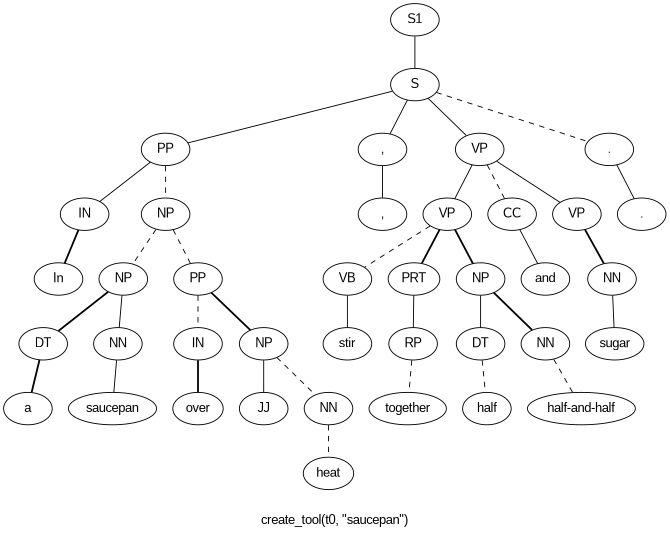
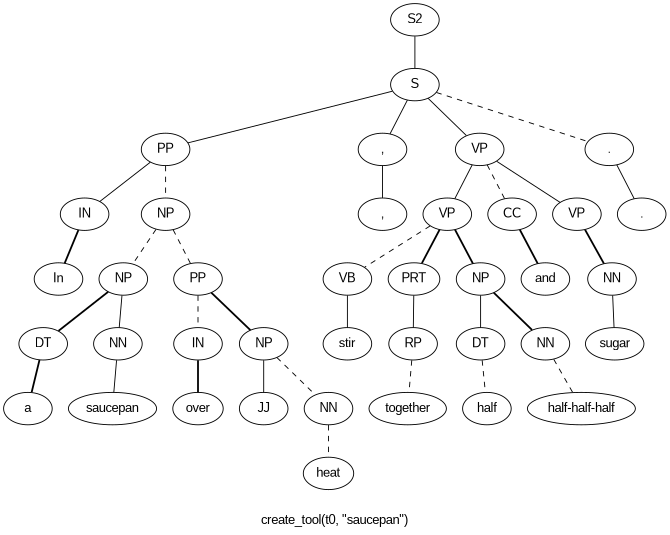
(415, 20) -> (415, 20)
(529, 247) -> (529, 247)
(581, 409) -> (581, 409)
